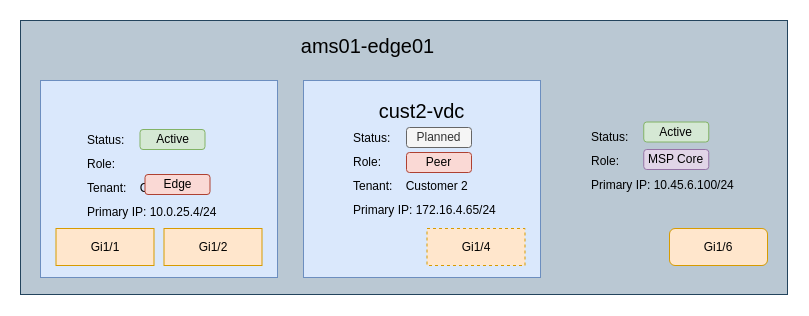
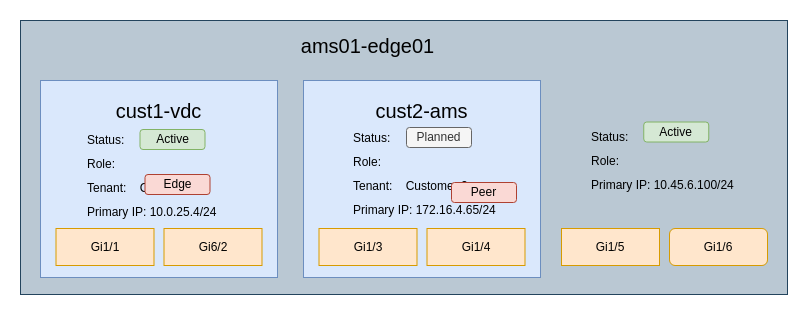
none -> (159, 111)
(422, 111) -> (422, 111)
(676, 160) -> none
(439, 163) -> (484, 193)
none -> (368, 247)
(476, 247) -> (476, 247)
none -> (611, 247)
(214, 248) -> (214, 248)
